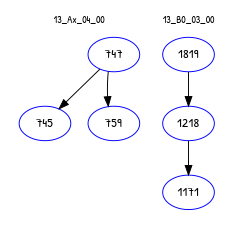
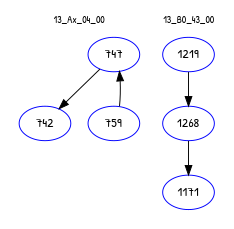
(189, 21) -> (189, 21)
(189, 55) -> (189, 55)
(107, 84) -> (120, 94)
(45, 123) -> (45, 123)
(189, 123) -> (189, 123)
